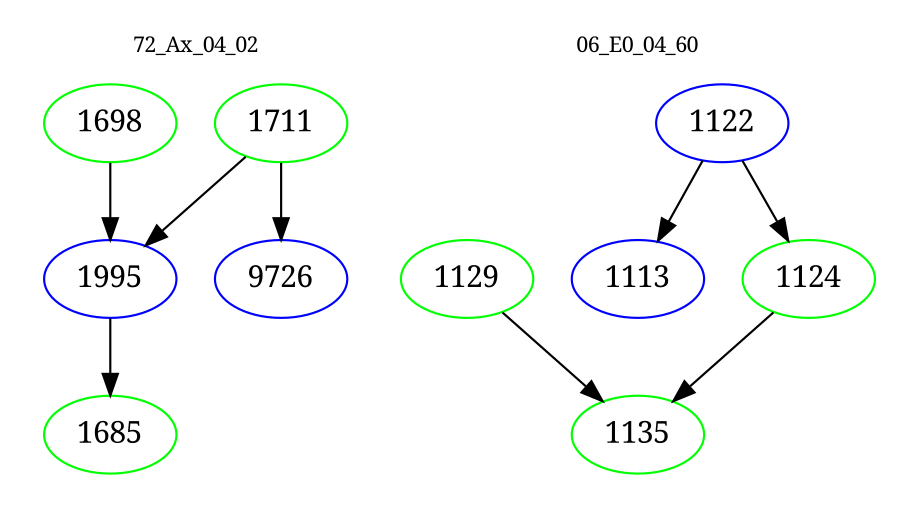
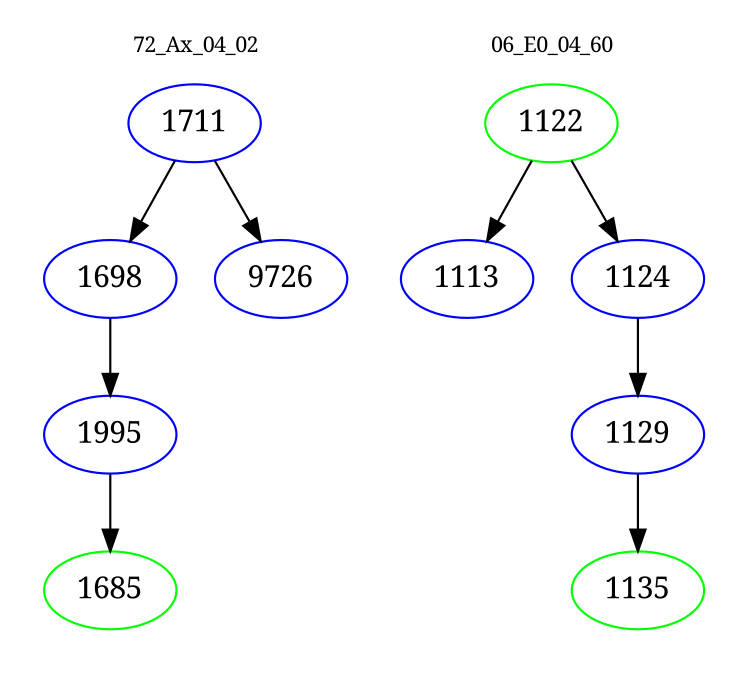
(110, 123) -> (110, 279)
(281, 123) -> (195, 123)
(722, 123) -> (551, 123)
(204, 194) -> (158, 191)
(467, 279) -> (638, 435)
(809, 279) -> (638, 279)
(732, 349) -> (638, 346)
